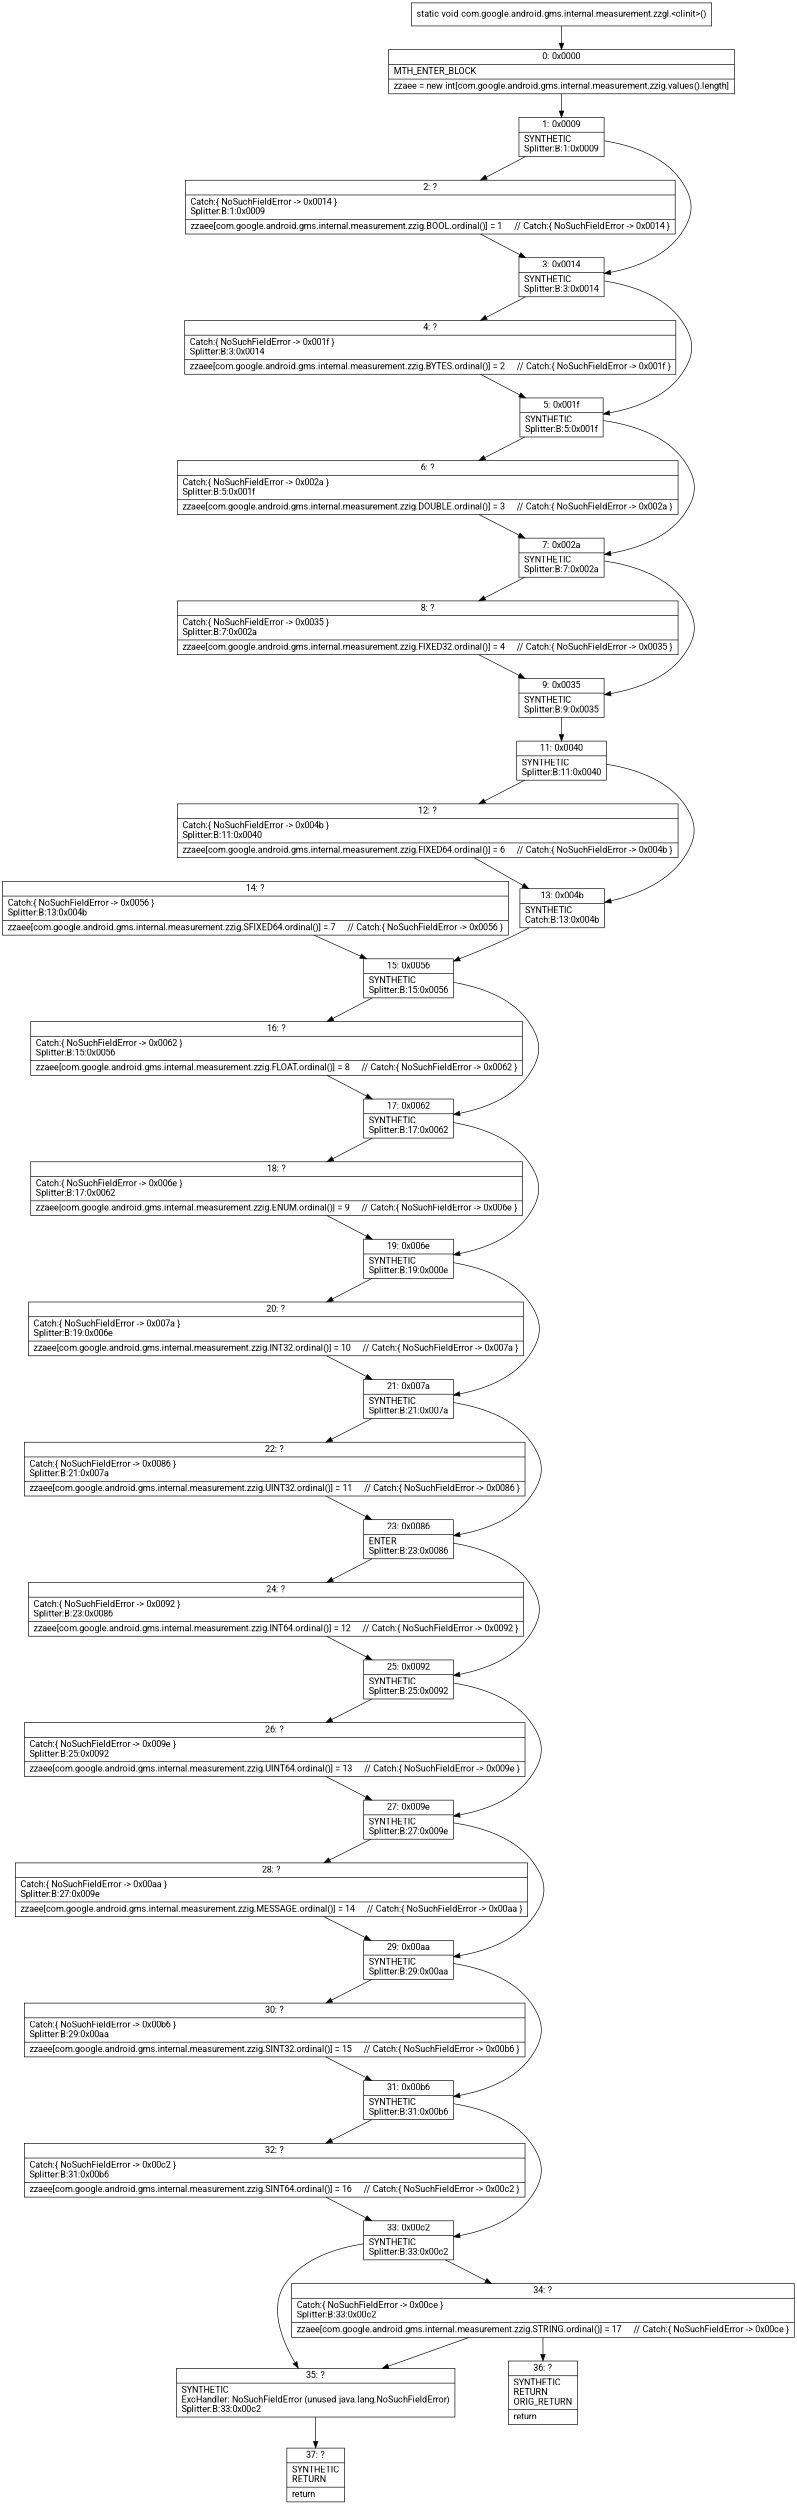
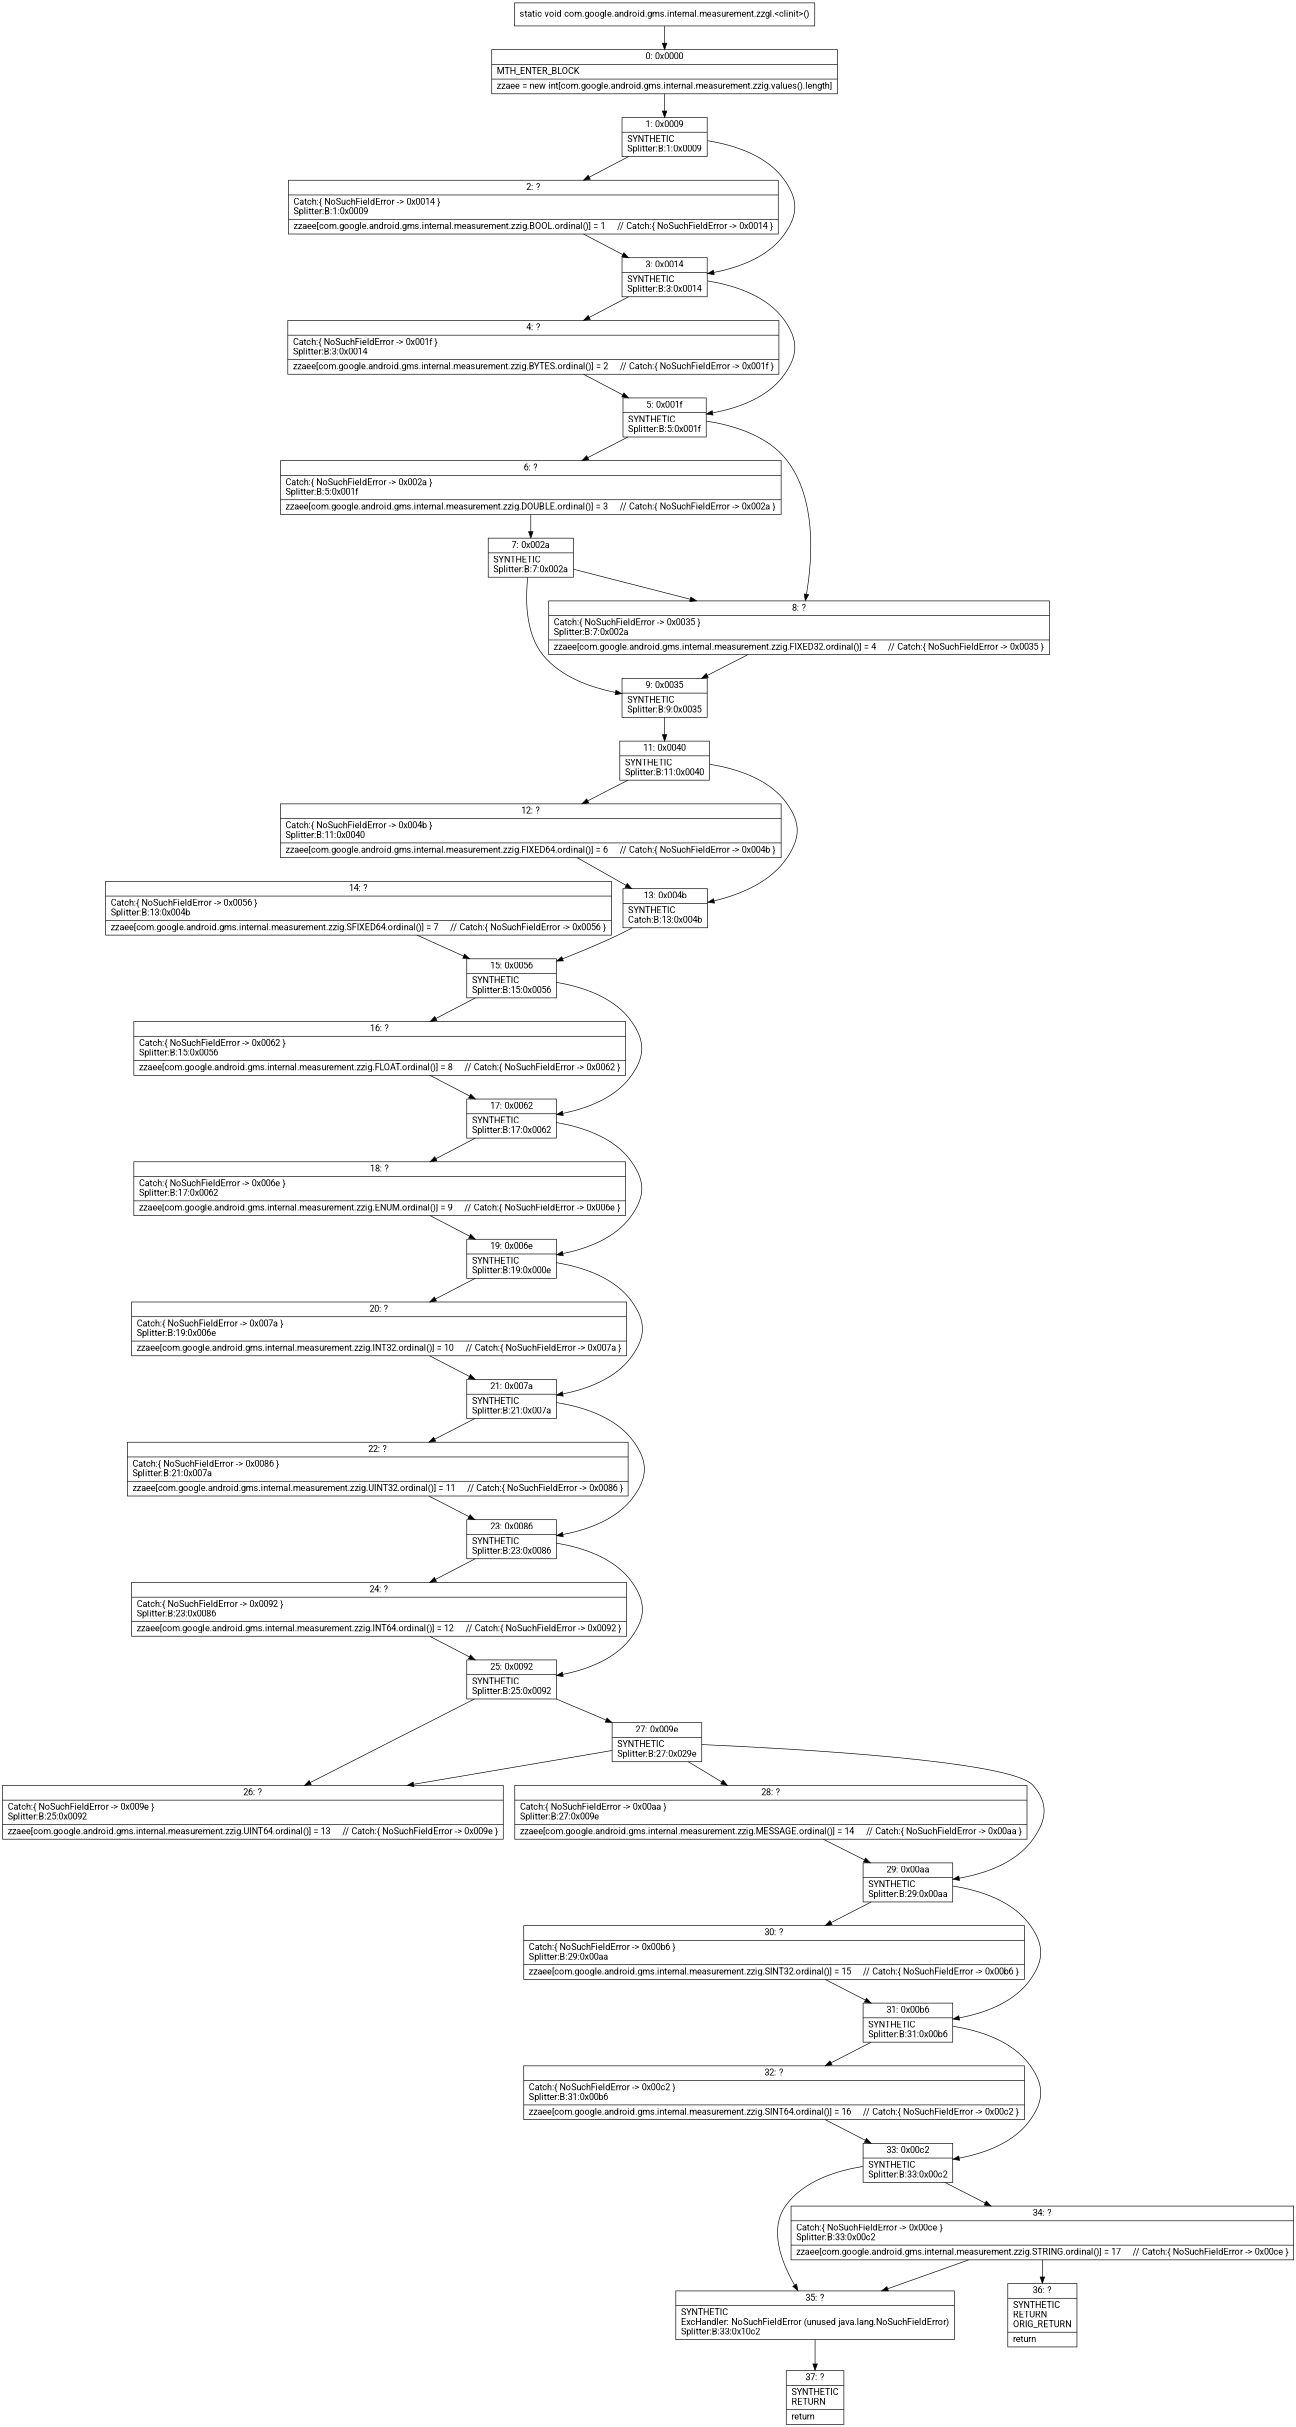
(694, 484) -> (799, 481)
(383, 1541) -> (496, 1541)
(346, 1787) -> (513, 1767)
(408, 1832) -> (657, 1754)
(221, 2409) -> (721, 2332)
